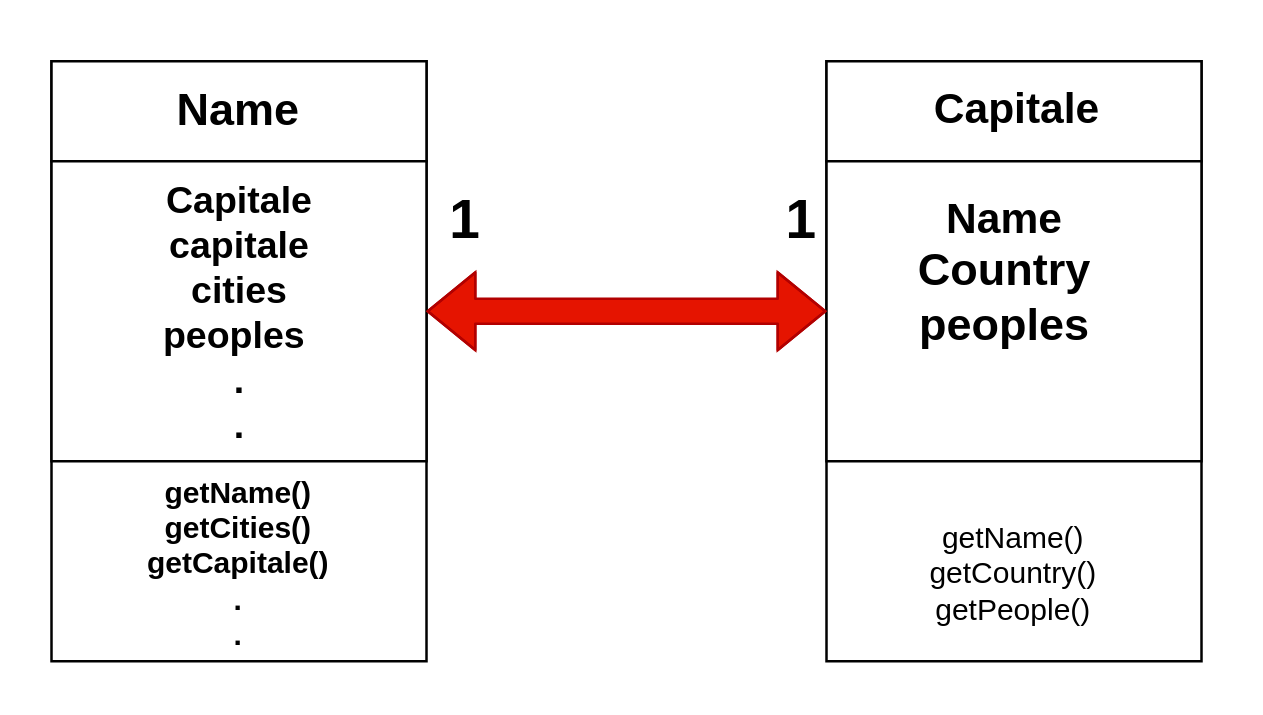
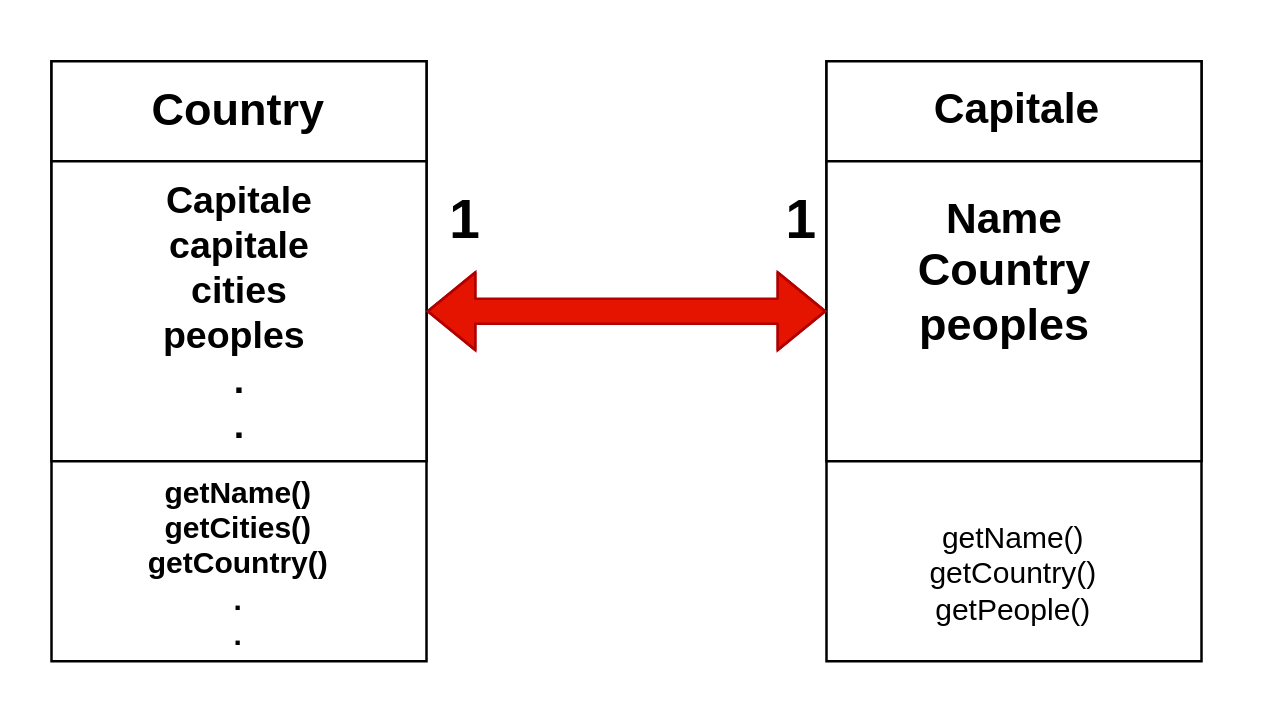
(239, 111) -> (239, 111)
(239, 564) -> (239, 564)
